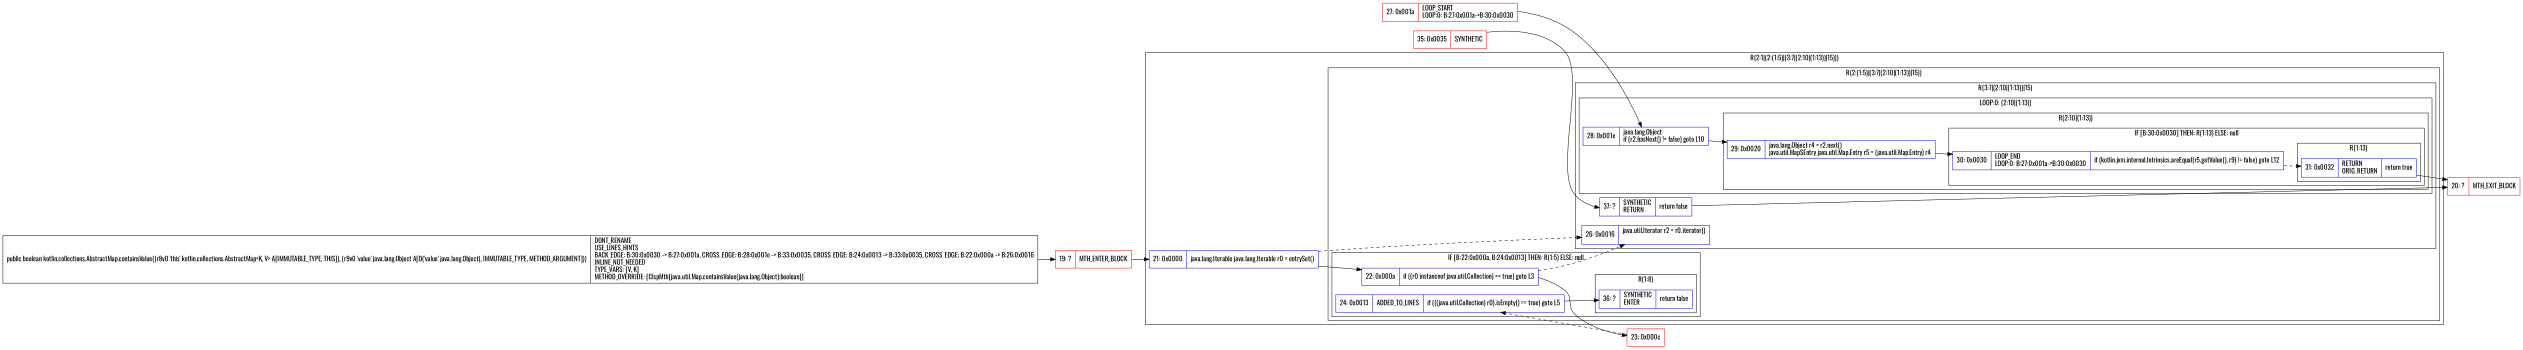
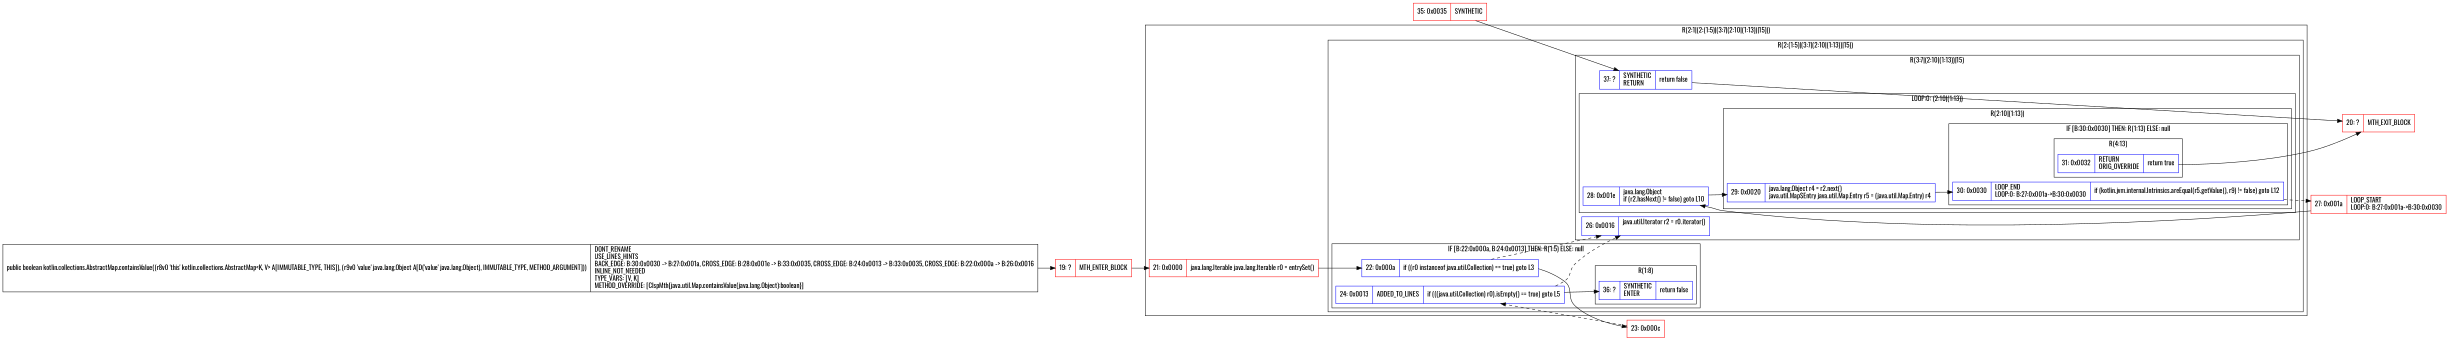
(2359, 149) -> (2118, 144)
(2290, 166) -> (2295, 200)
(2360, 171) -> (2119, 167)
(1448, 243) -> (1582, 258)
(1234, 259) -> (1234, 268)
